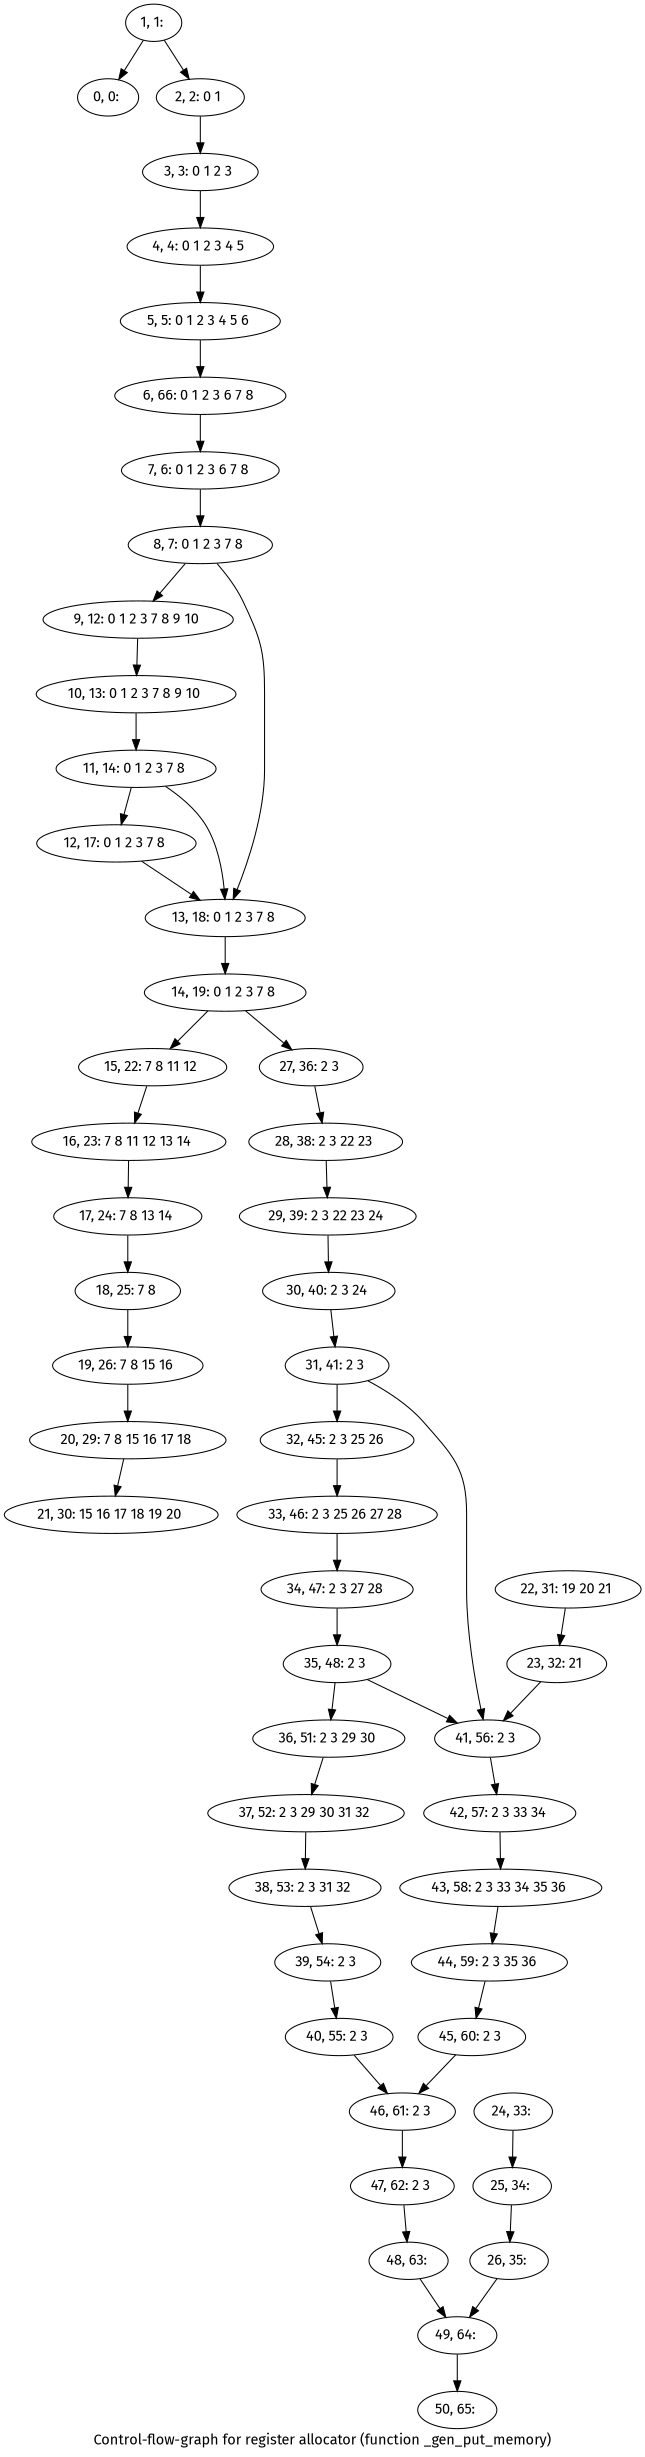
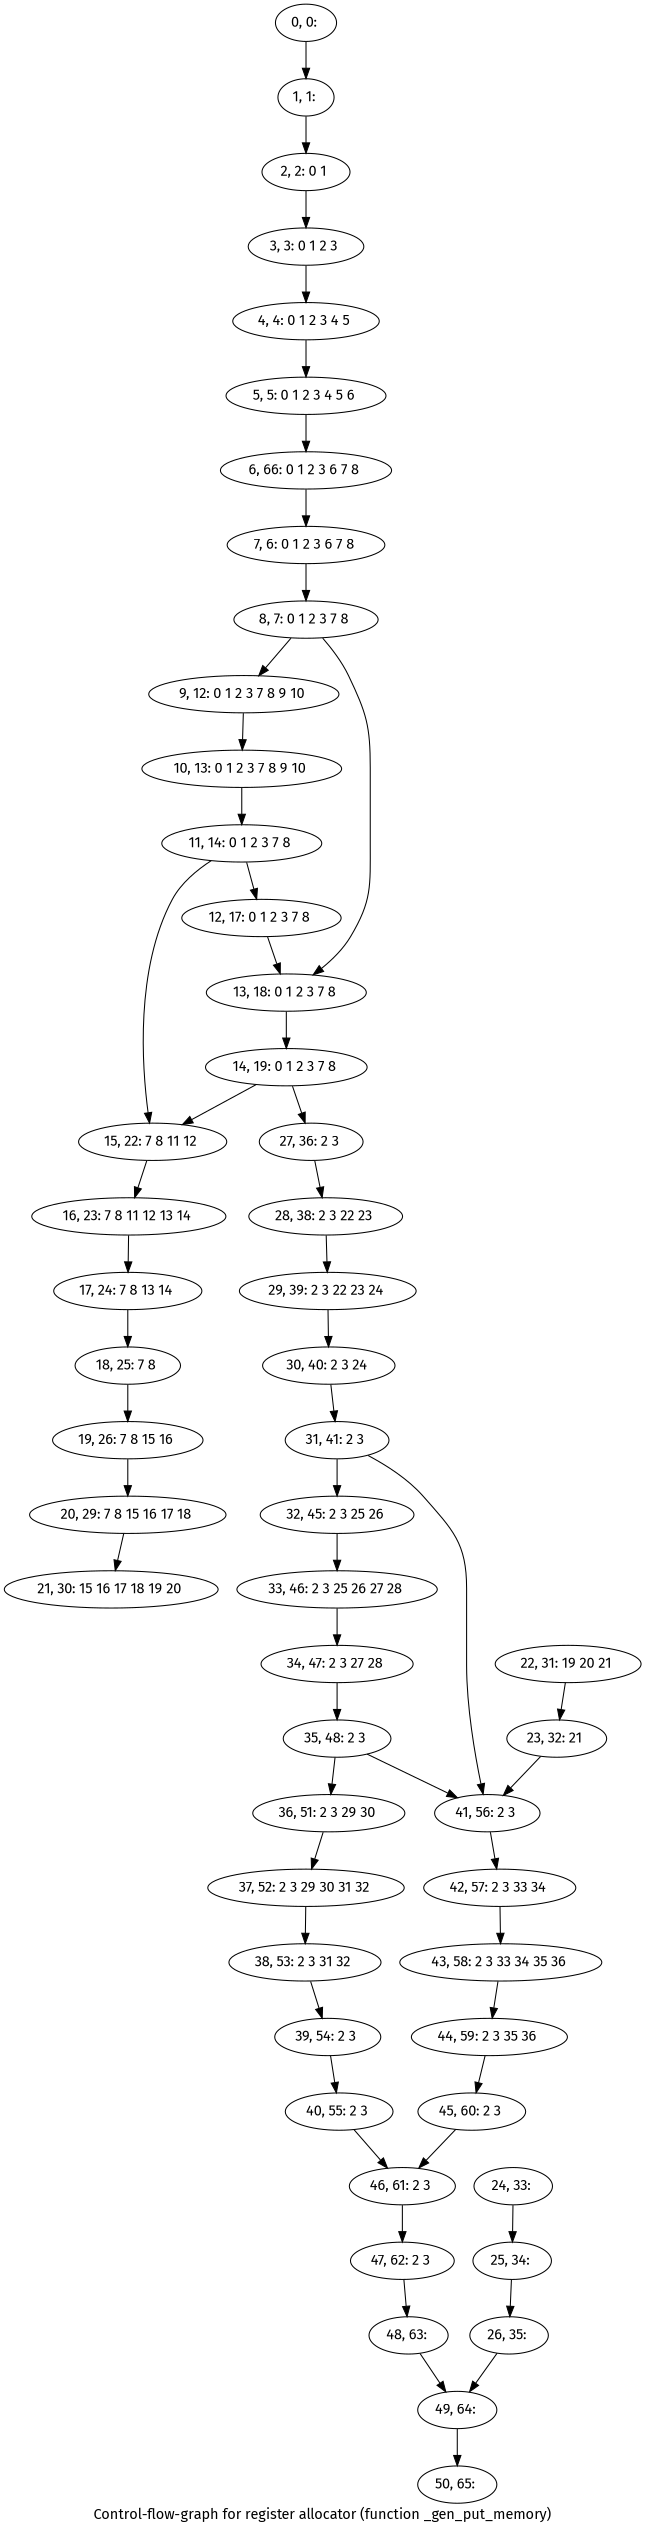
(134, 55) -> (306, 55)
(208, 830) -> (148, 977)
